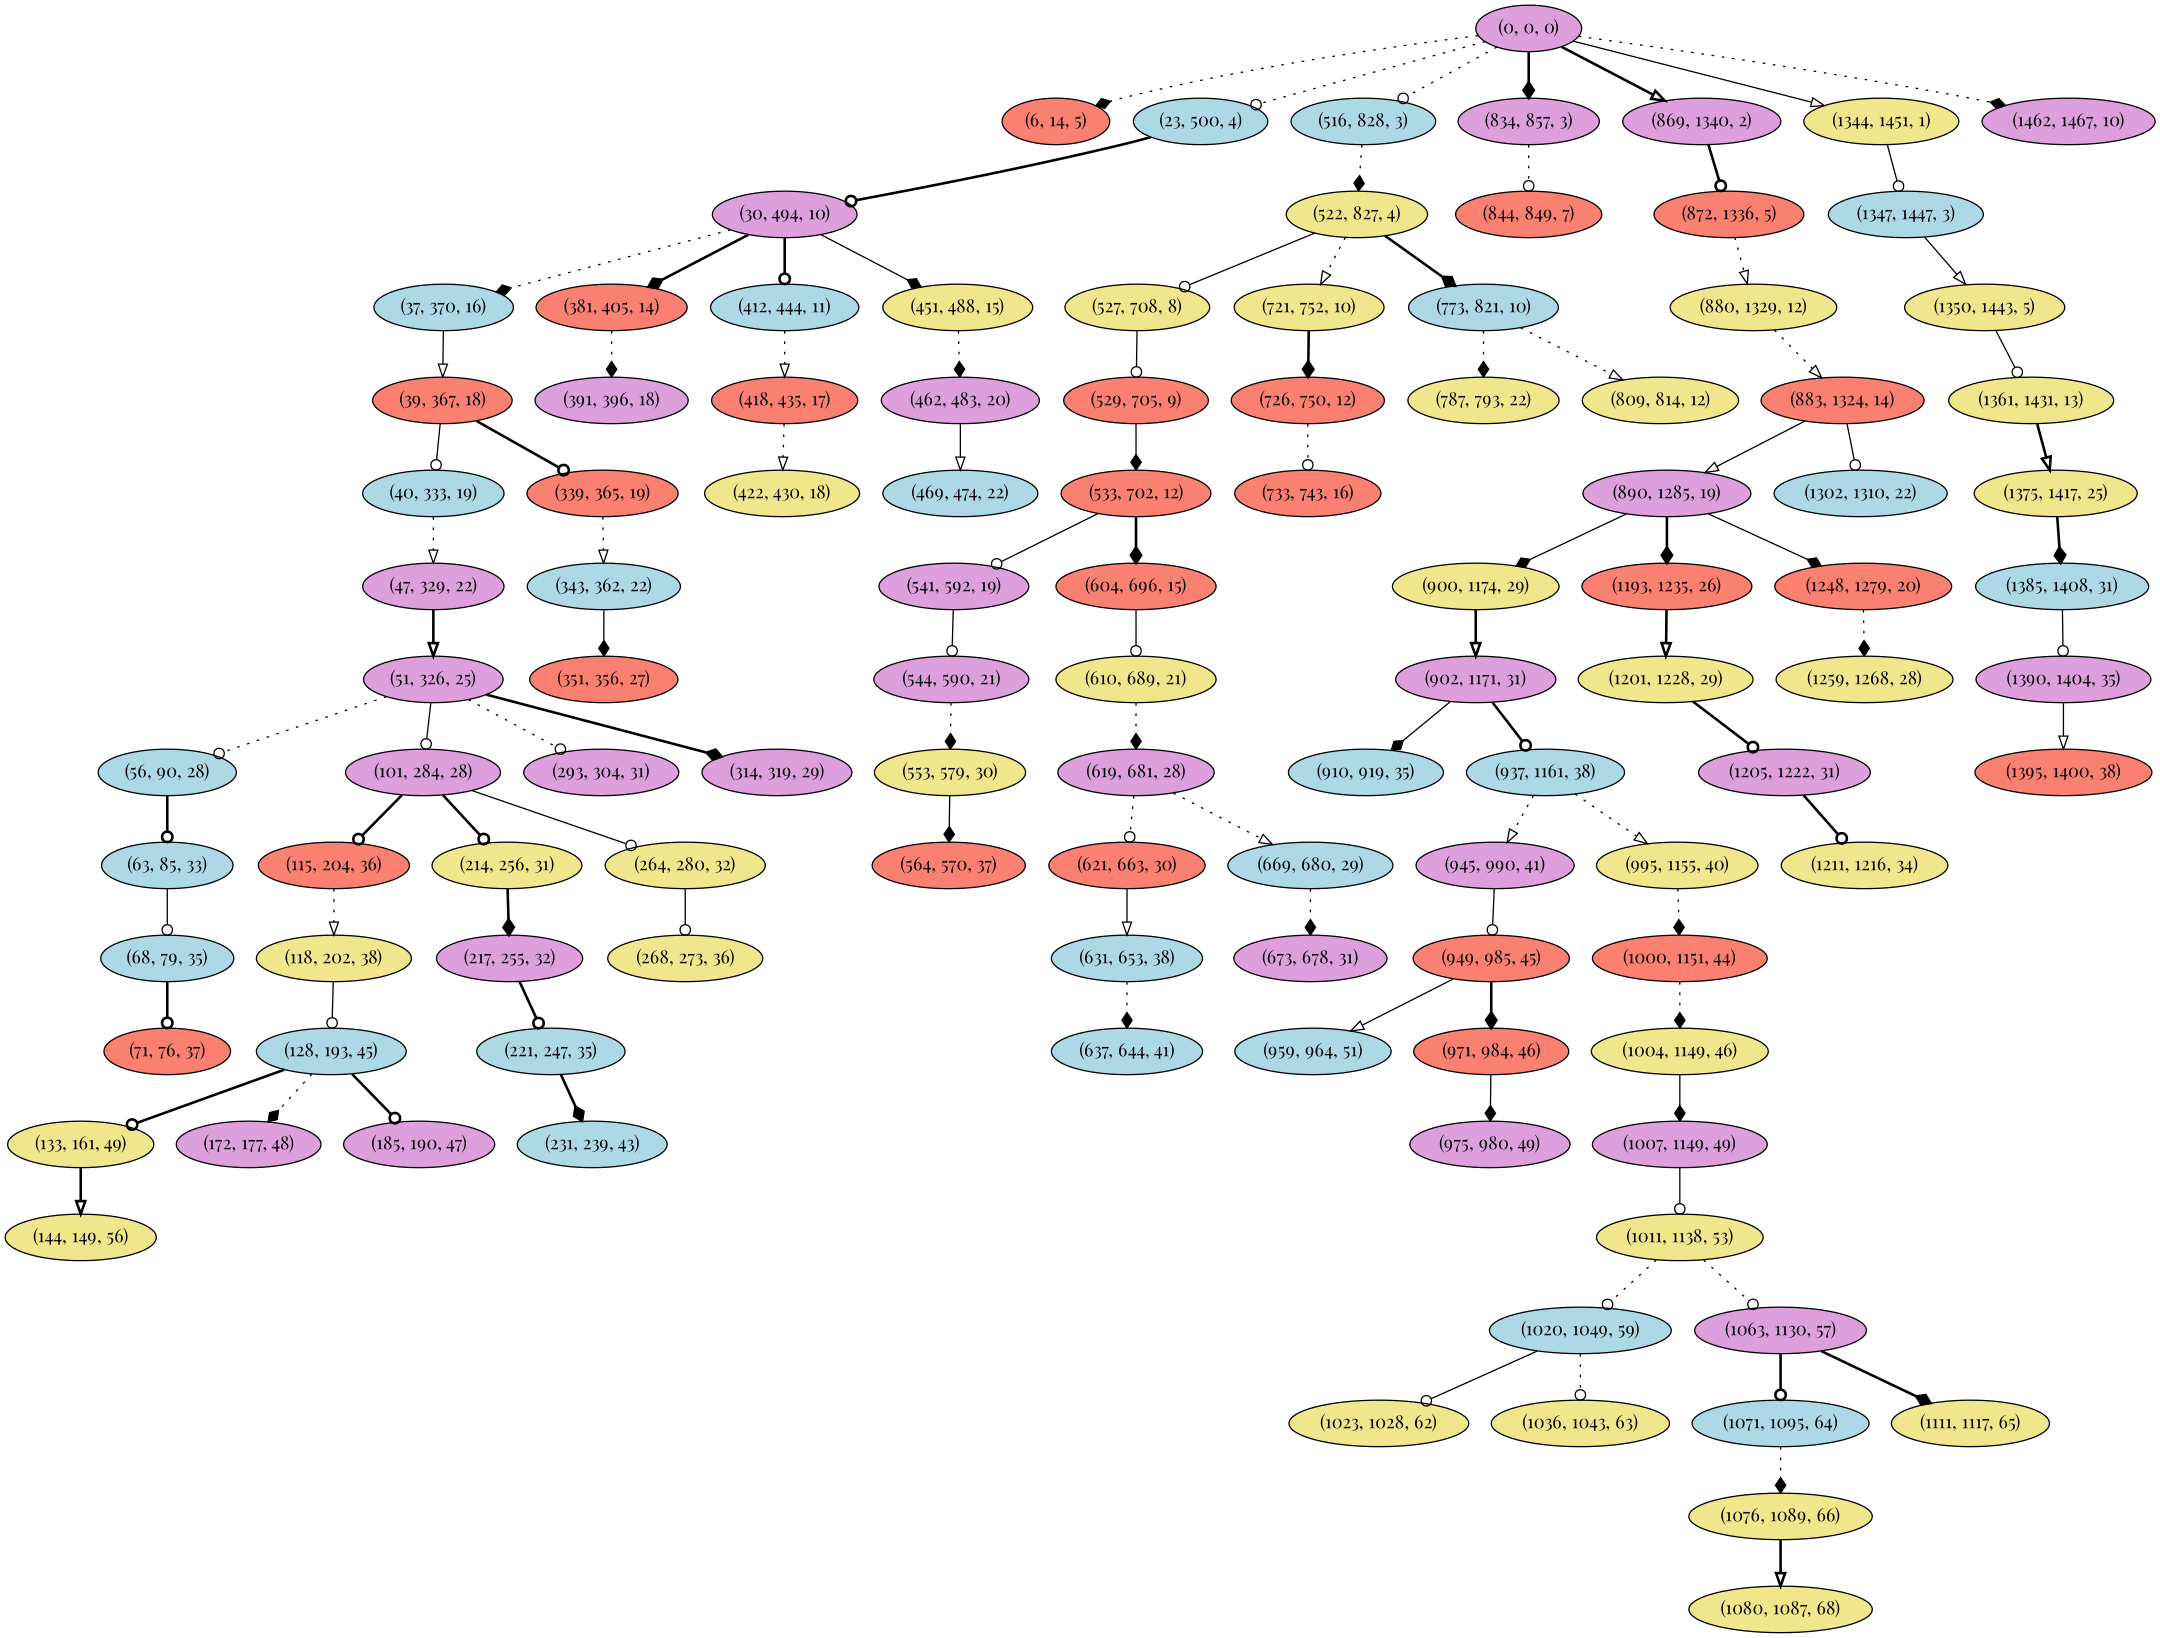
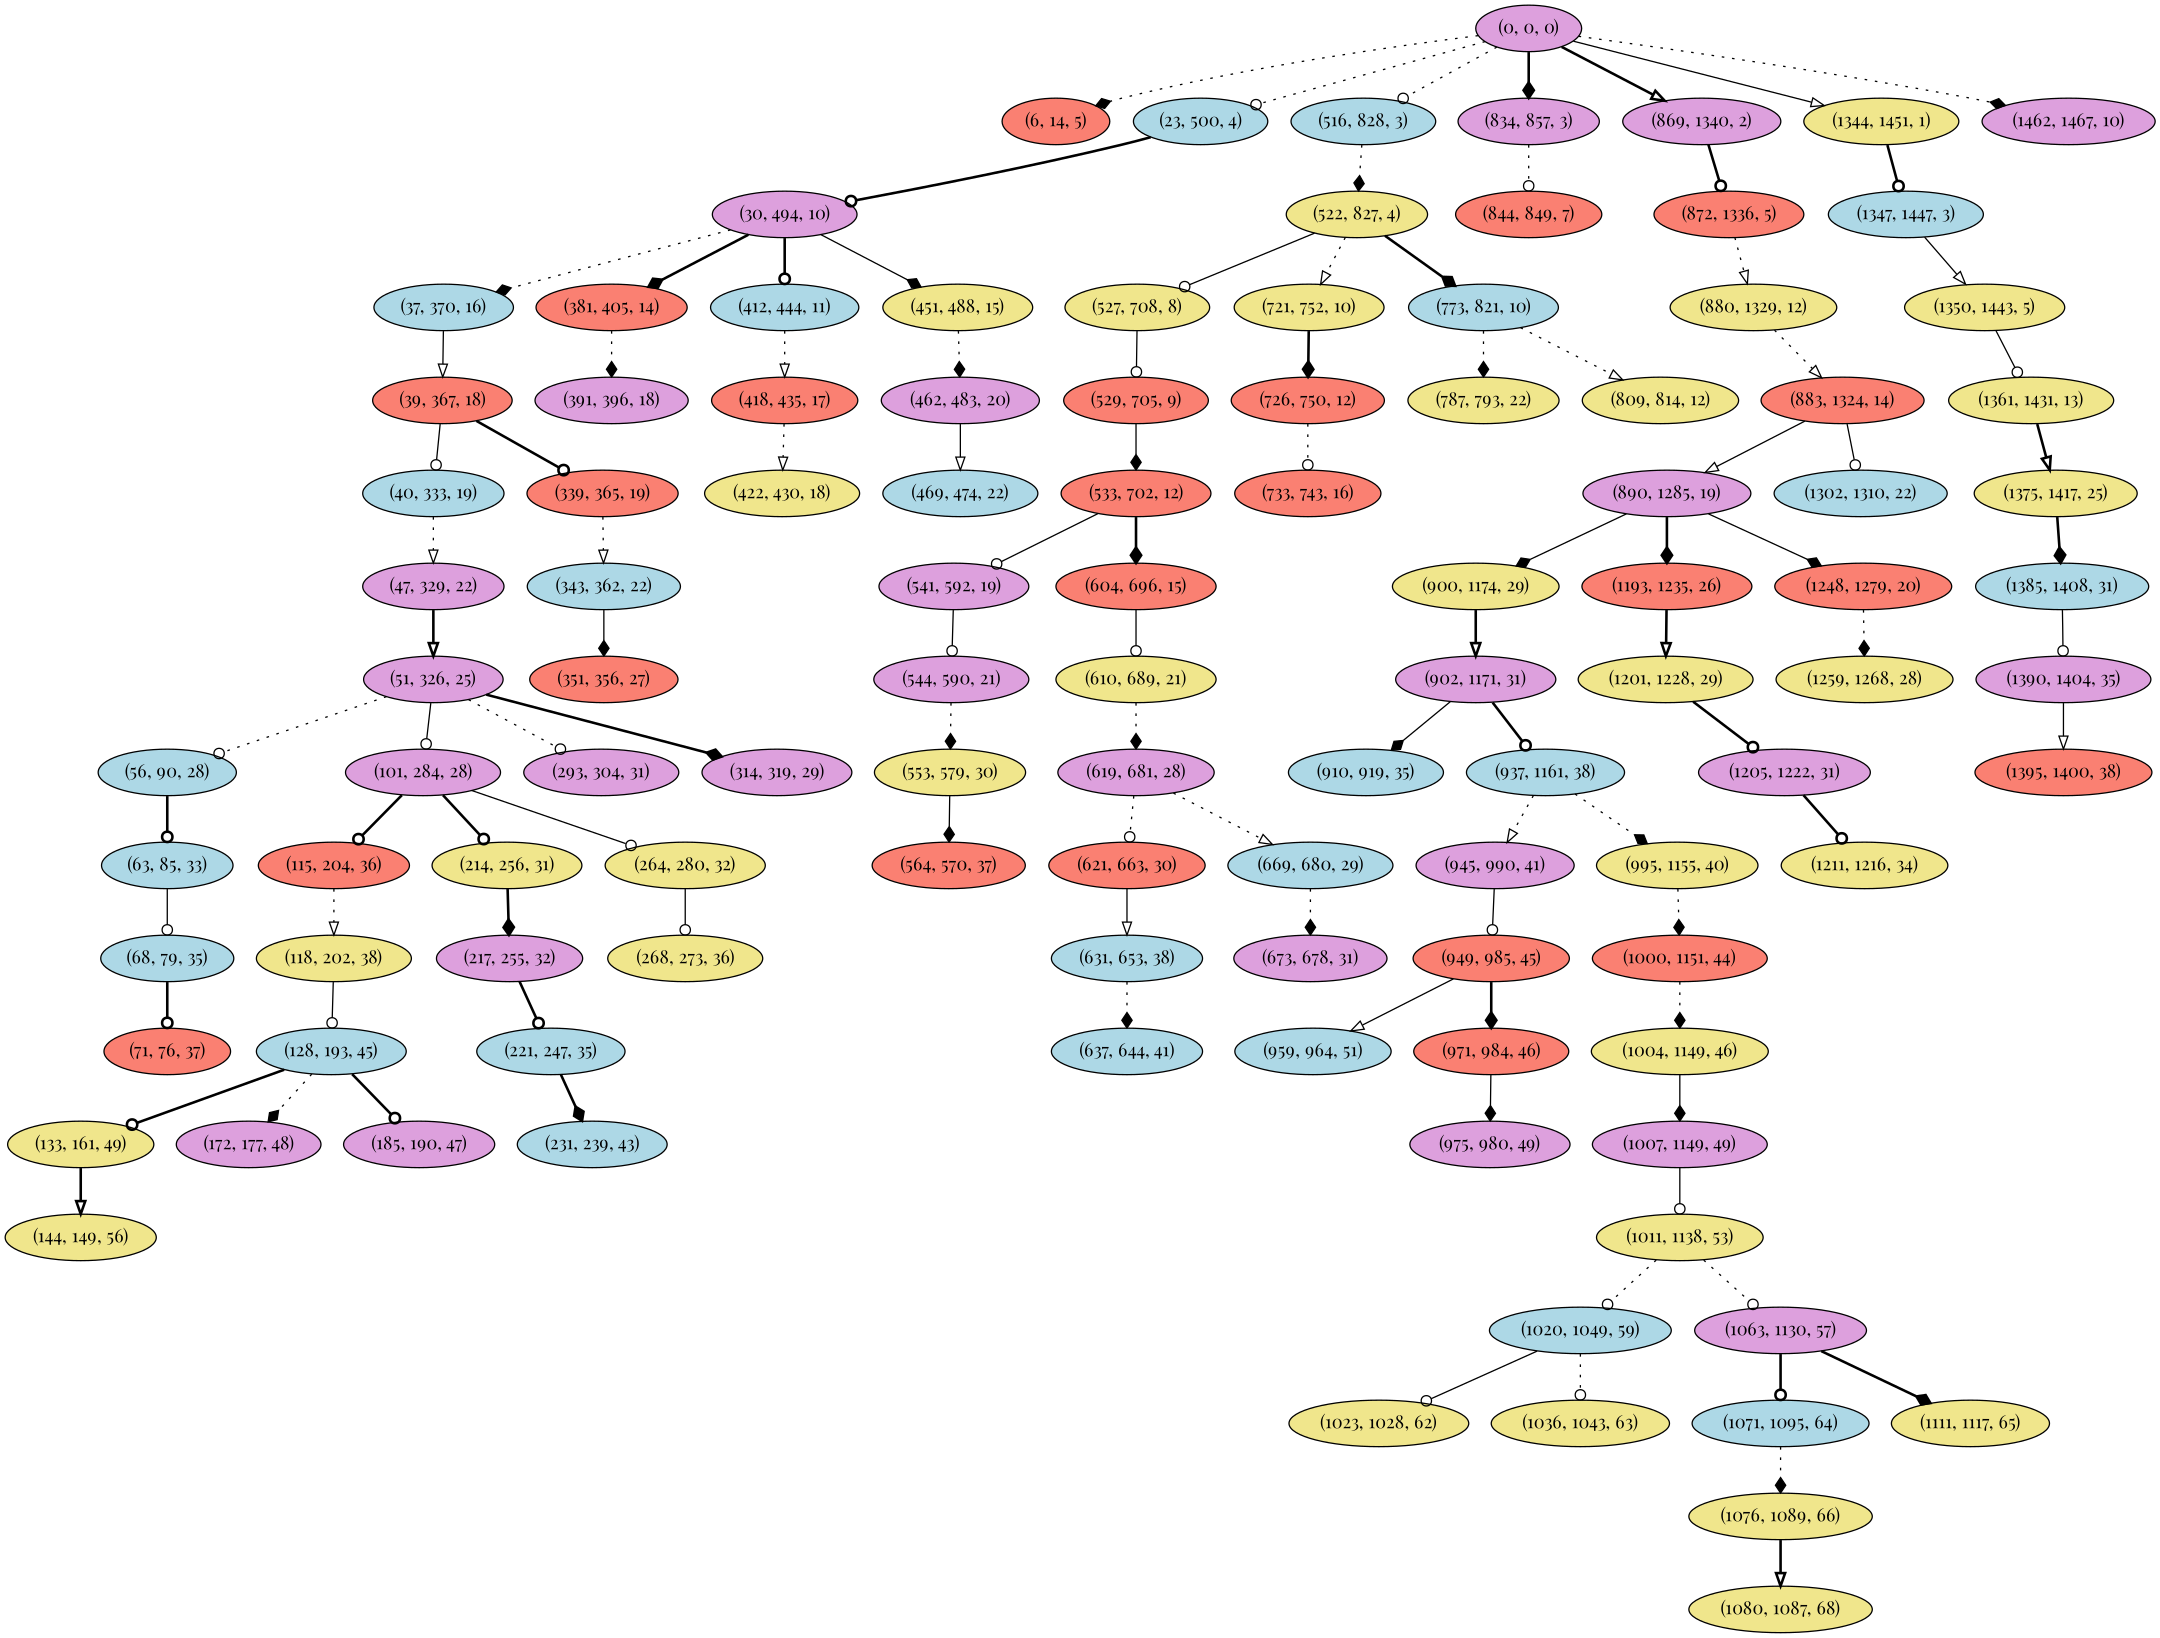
(1892, 163) -> (1892, 163)
(1606, 815) -> (1606, 815)
